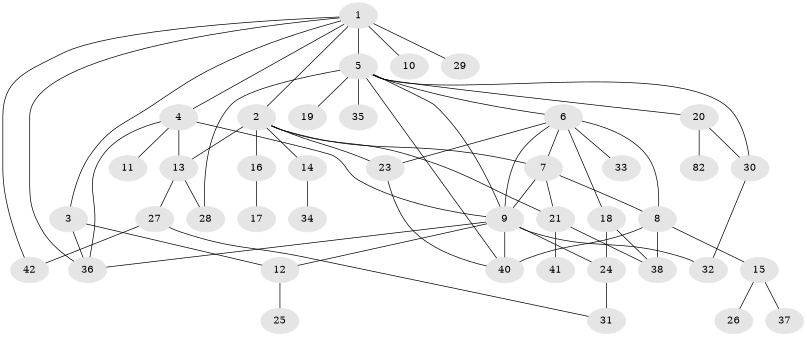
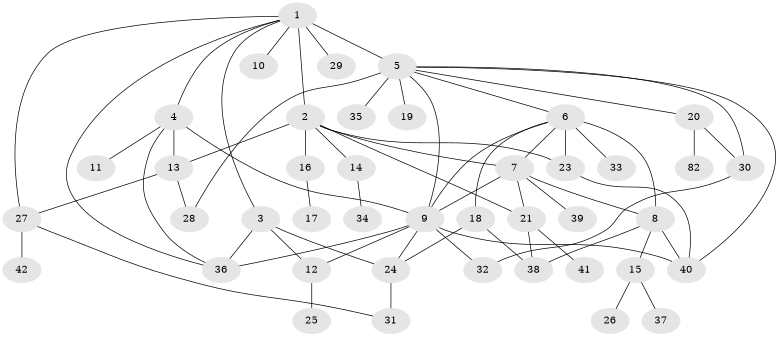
(82, 46) -> (81, 37)
none -> (578, 219)
none -> (317, 244)
